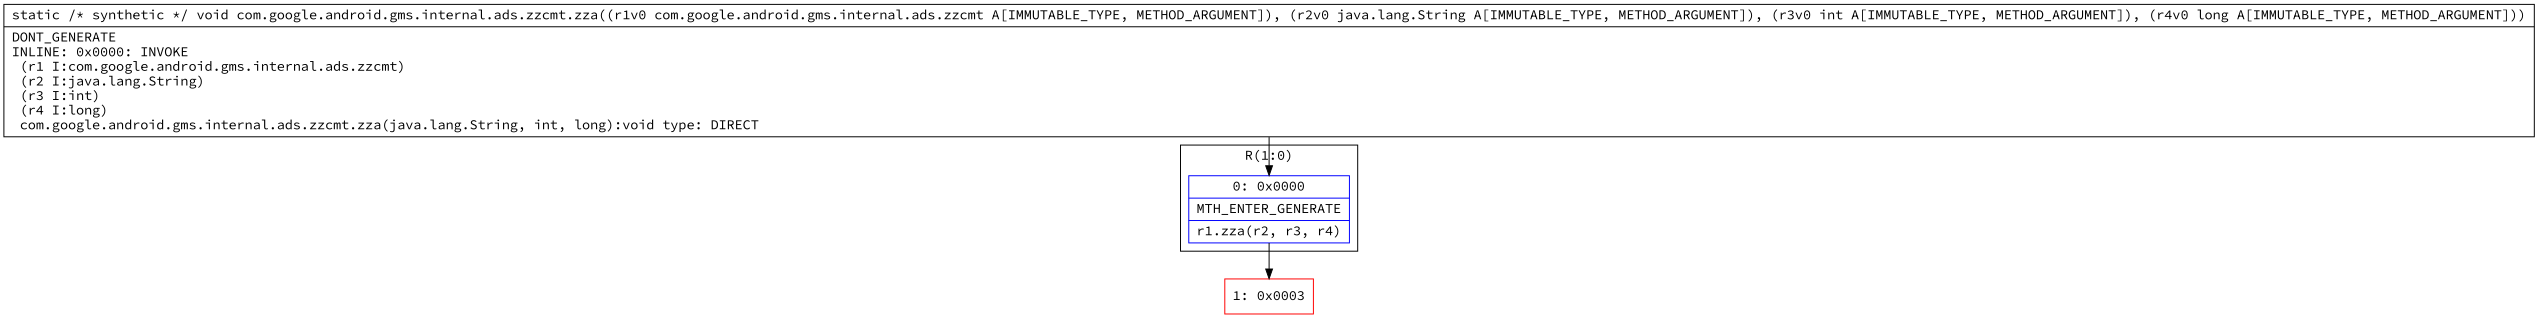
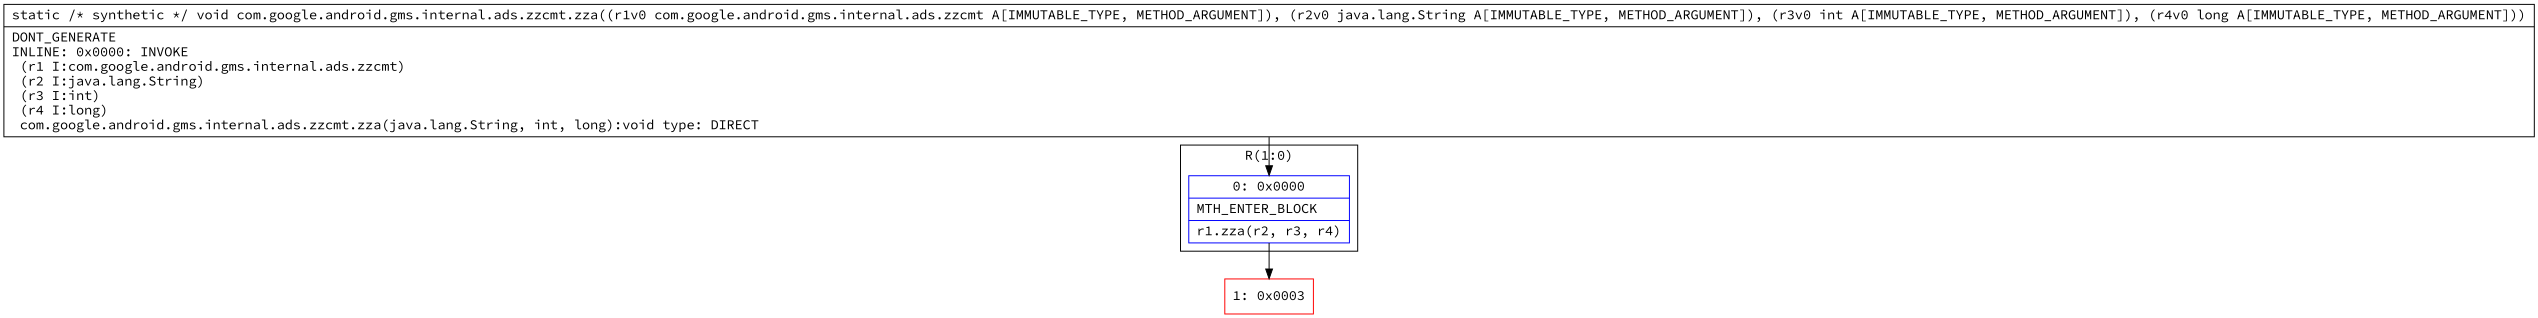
(1269, 209) -> (1257, 209)
